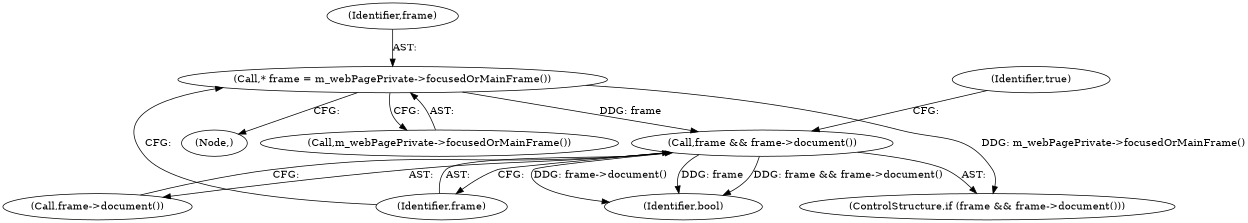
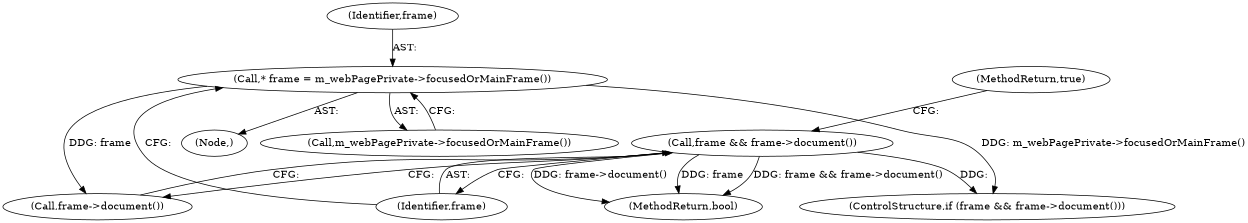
(1031, 80) -> (1031, 80)
(328, 111) -> (328, 111)
(408, 111) -> (408, 111)
(444, 111) -> (444, 111)
(577, 111) -> (104, 107)
(423, 175) -> (423, 175)
(976, 175) -> (976, 175)
(683, 207) -> (683, 207)
